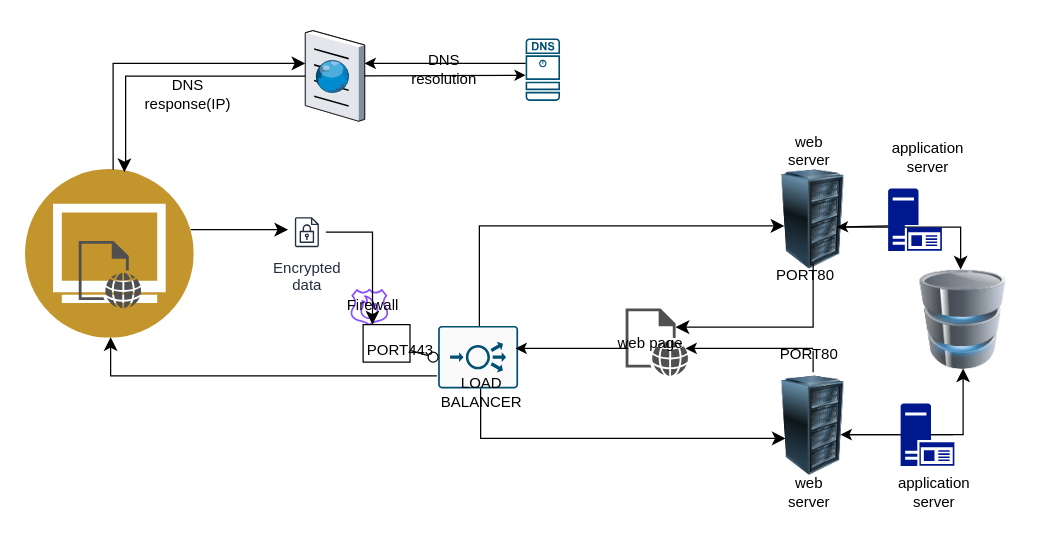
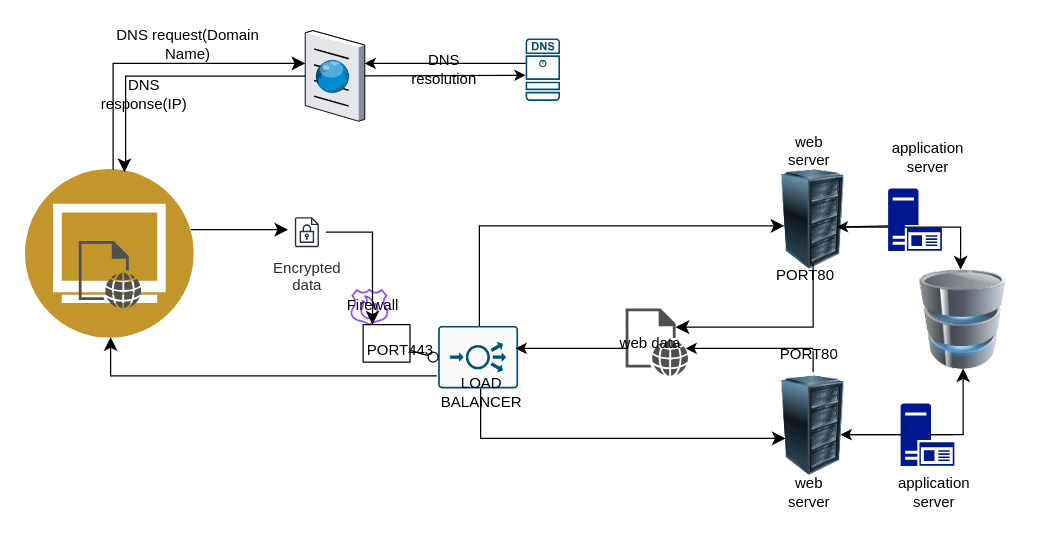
none -> (188, 44)
(188, 94) -> (144, 94)
(651, 343) -> (651, 343)
